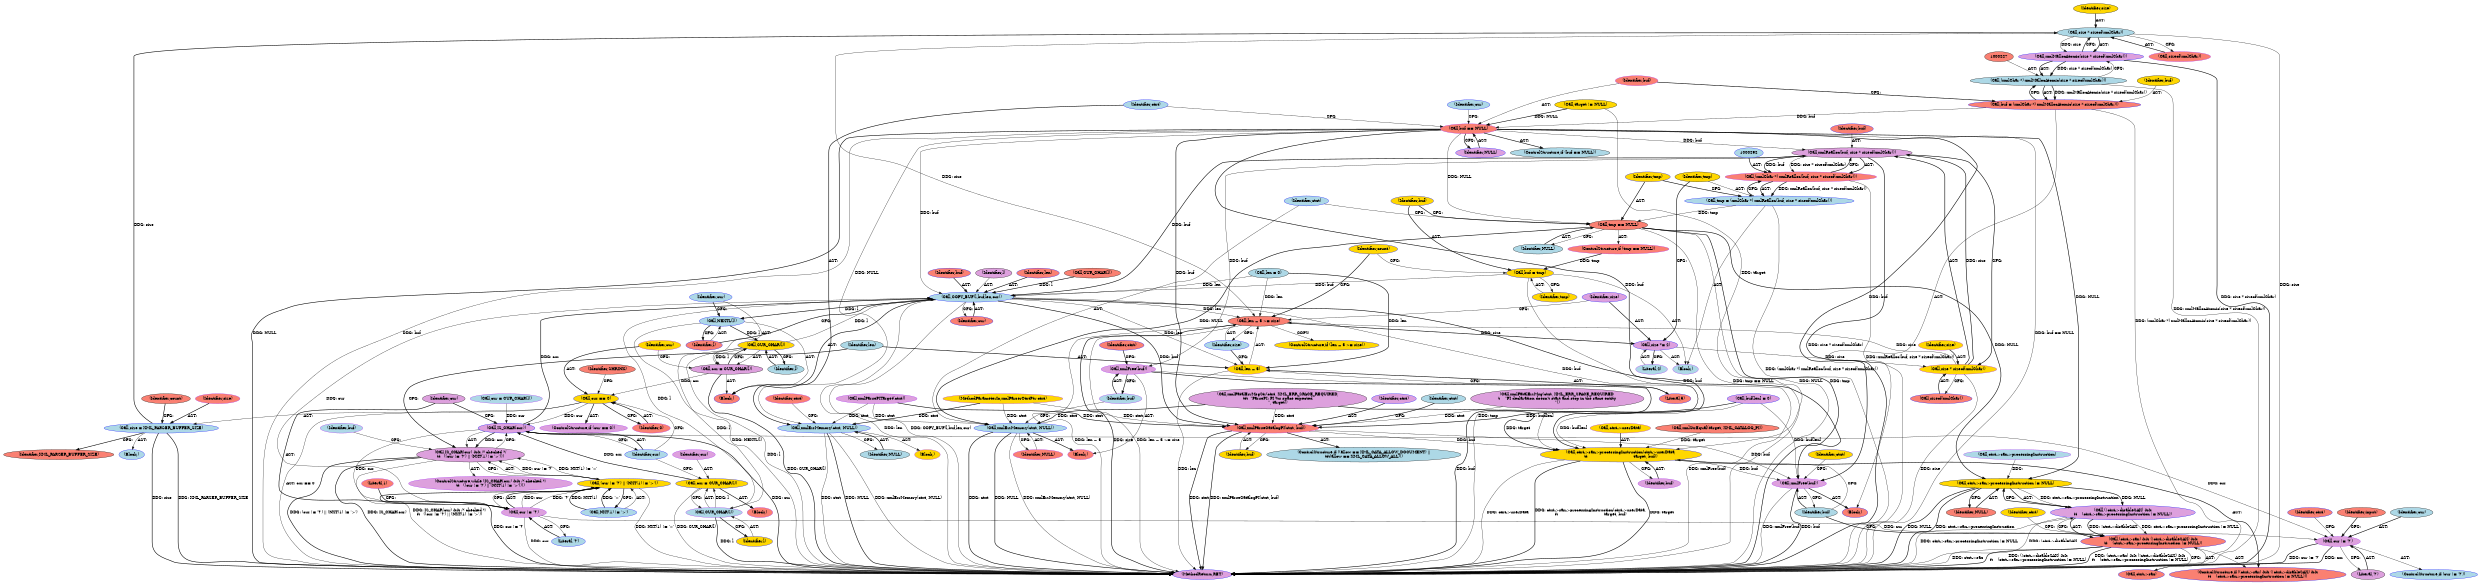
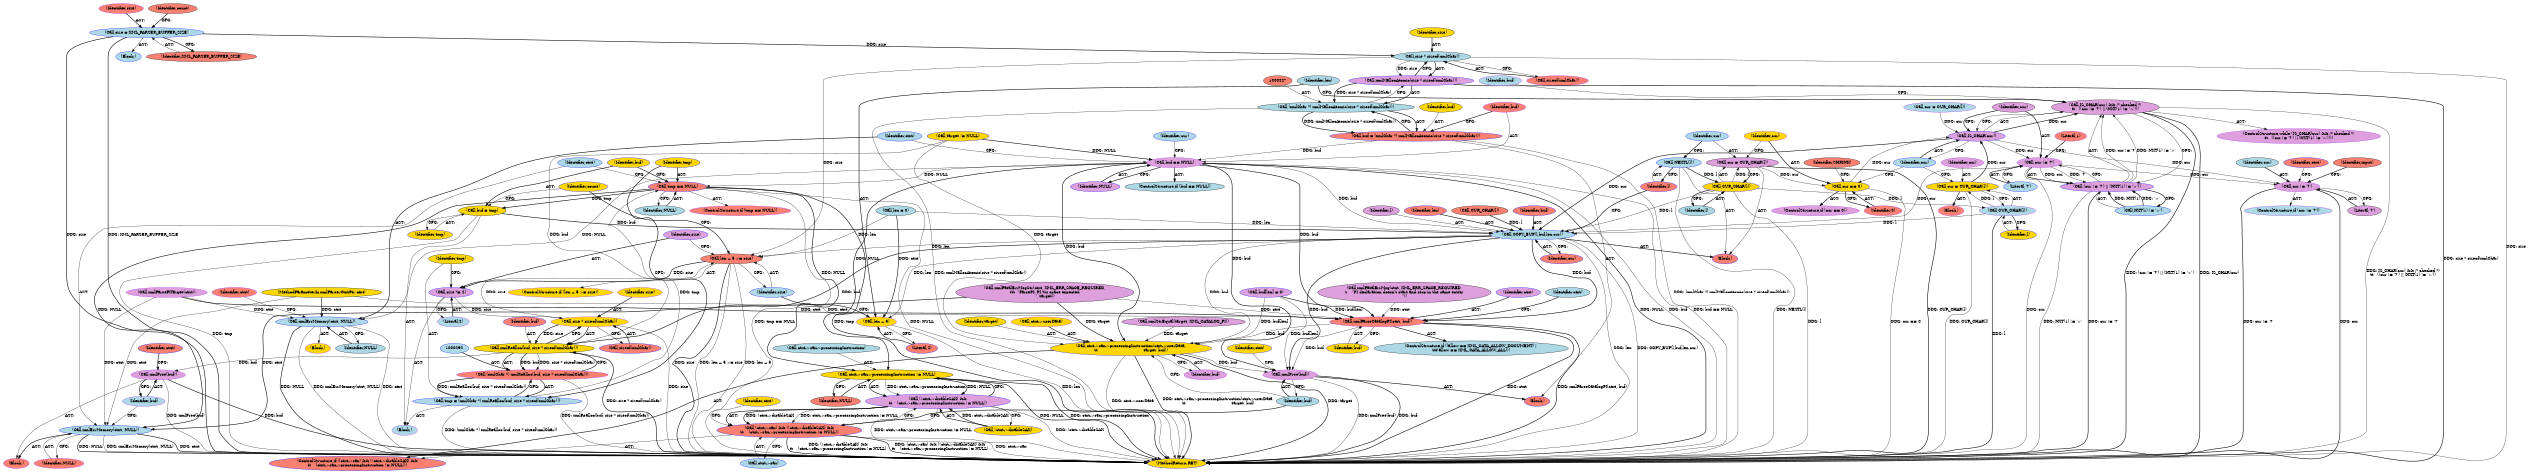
(1586, 105) -> (958, 136)
(1469, 129) -> (1175, 163)
(1649, 140) -> (582, 156)
(1852, 153) -> (534, 348)
(1618, 225) -> (677, 187)
(1574, 261) -> (580, 199)
(1530, 273) -> (482, 211)
(1261, 286) -> (995, 230)
(844, 307) -> none
(1398, 321) -> (909, 259)
none -> (981, 322)
(1304, 333) -> (712, 273)
(1327, 345) -> (560, 292)
(1254, 347) -> none
(1653, 356) -> (436, 309)
(1641, 358) -> (452, 309)
(1003, 399) -> (322, 292)
(1675, 399) -> (922, 348)
(379, 413) -> (166, 47)
(1717, 428) -> (1184, 322)
none -> (1008, 430)
(2017, 455) -> (826, 348)
(2018, 469) -> (869, 363)
(300, 484) -> (1906, 322)
(624, 484) -> (2107, 187)
(780, 552) -> none
(1202, 575) -> (1177, 463)
(2141, 575) -> (763, 463)
(2434, 575) -> (2288, 211)
